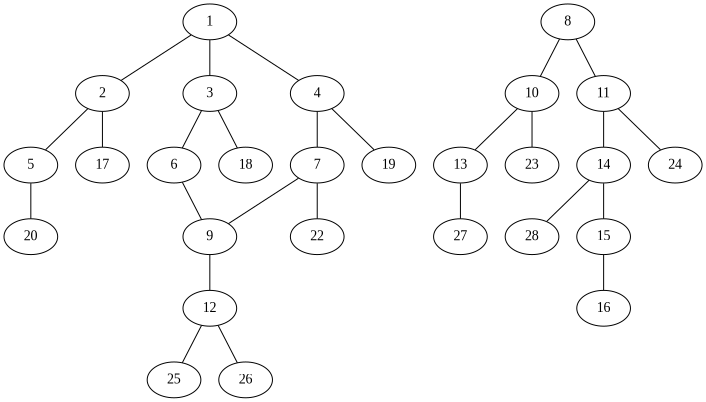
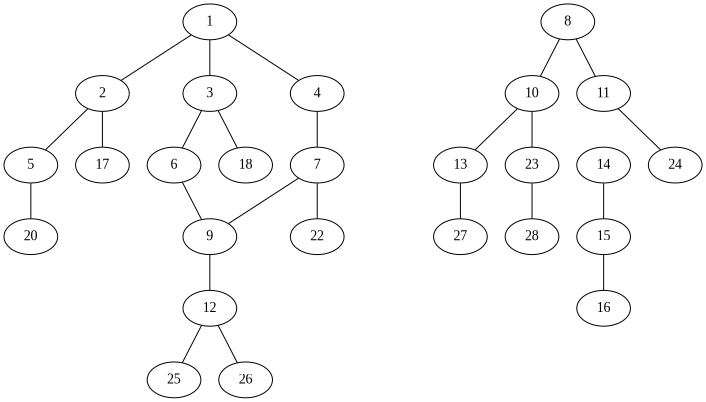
(604, 129) -> none
(389, 165) -> none
(568, 201) -> (532, 201)
